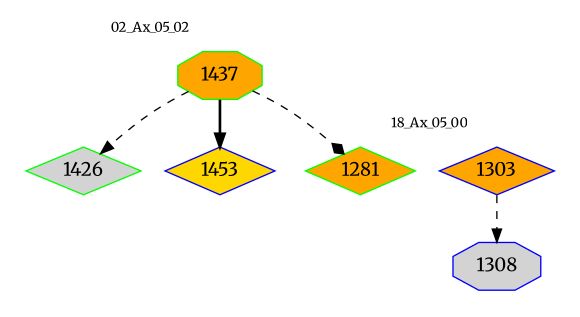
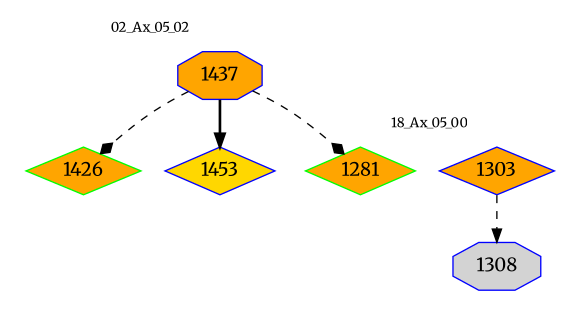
(220, 76) -> (220, 76)
(149, 115) -> (149, 115)
(83, 171) -> (83, 171)
